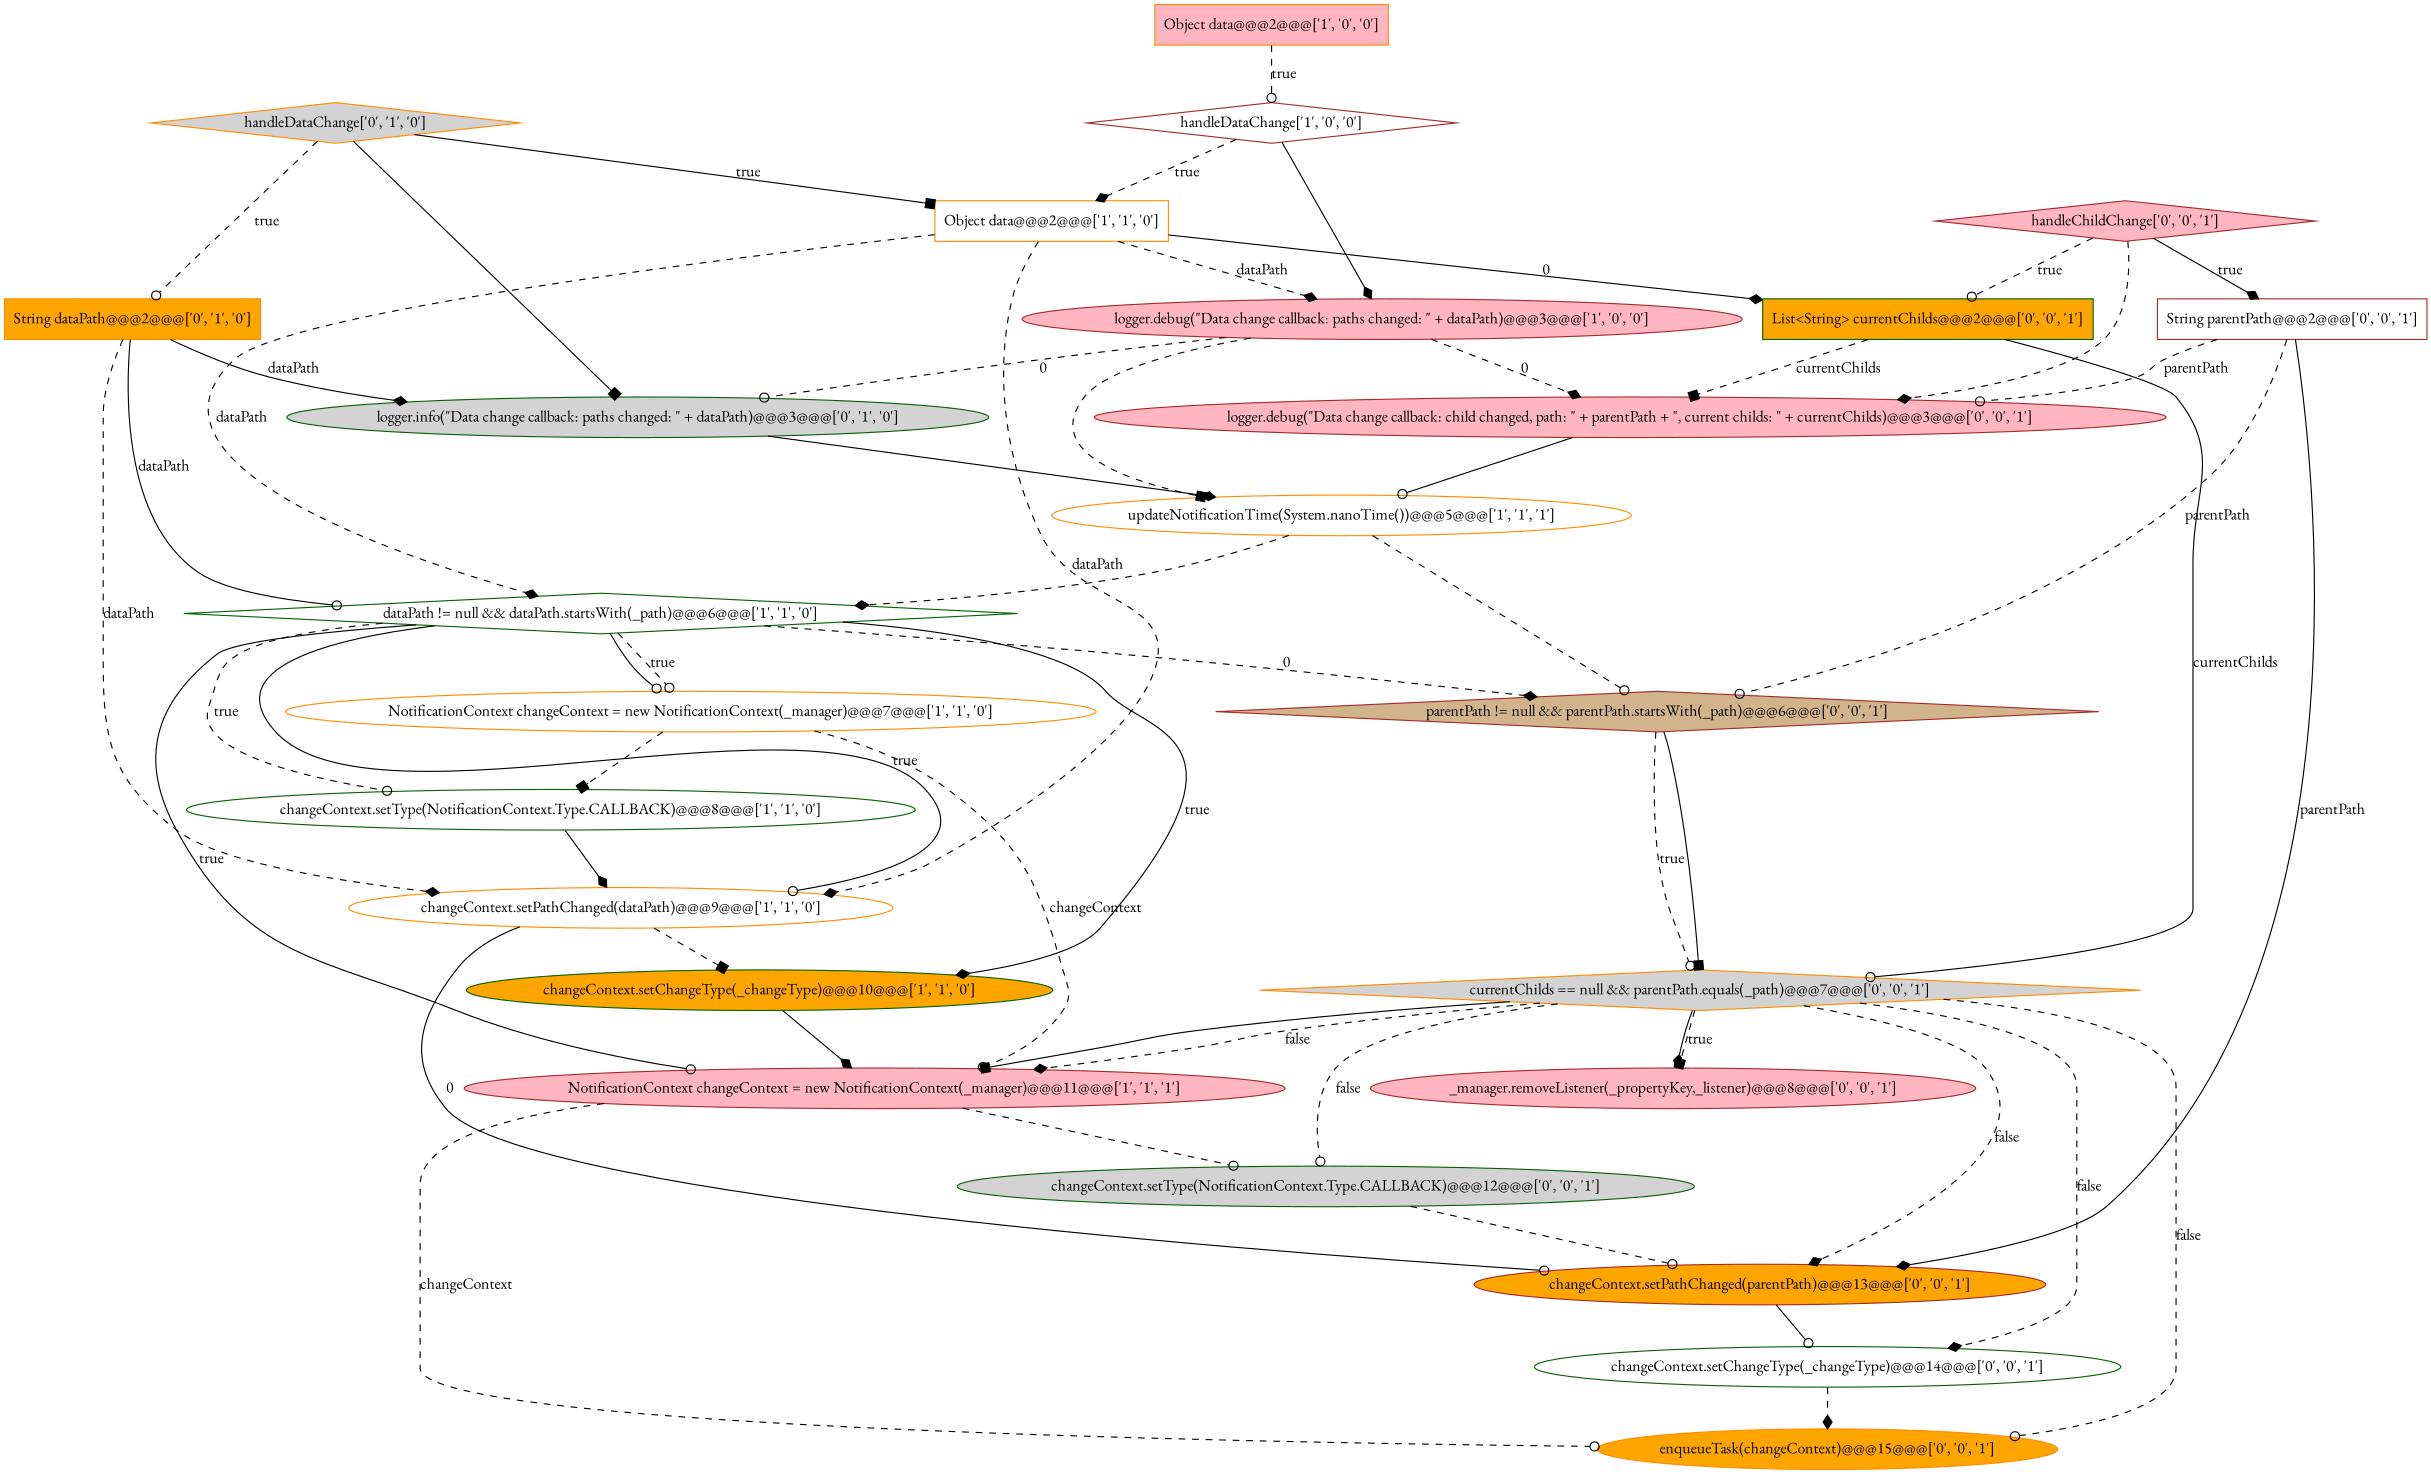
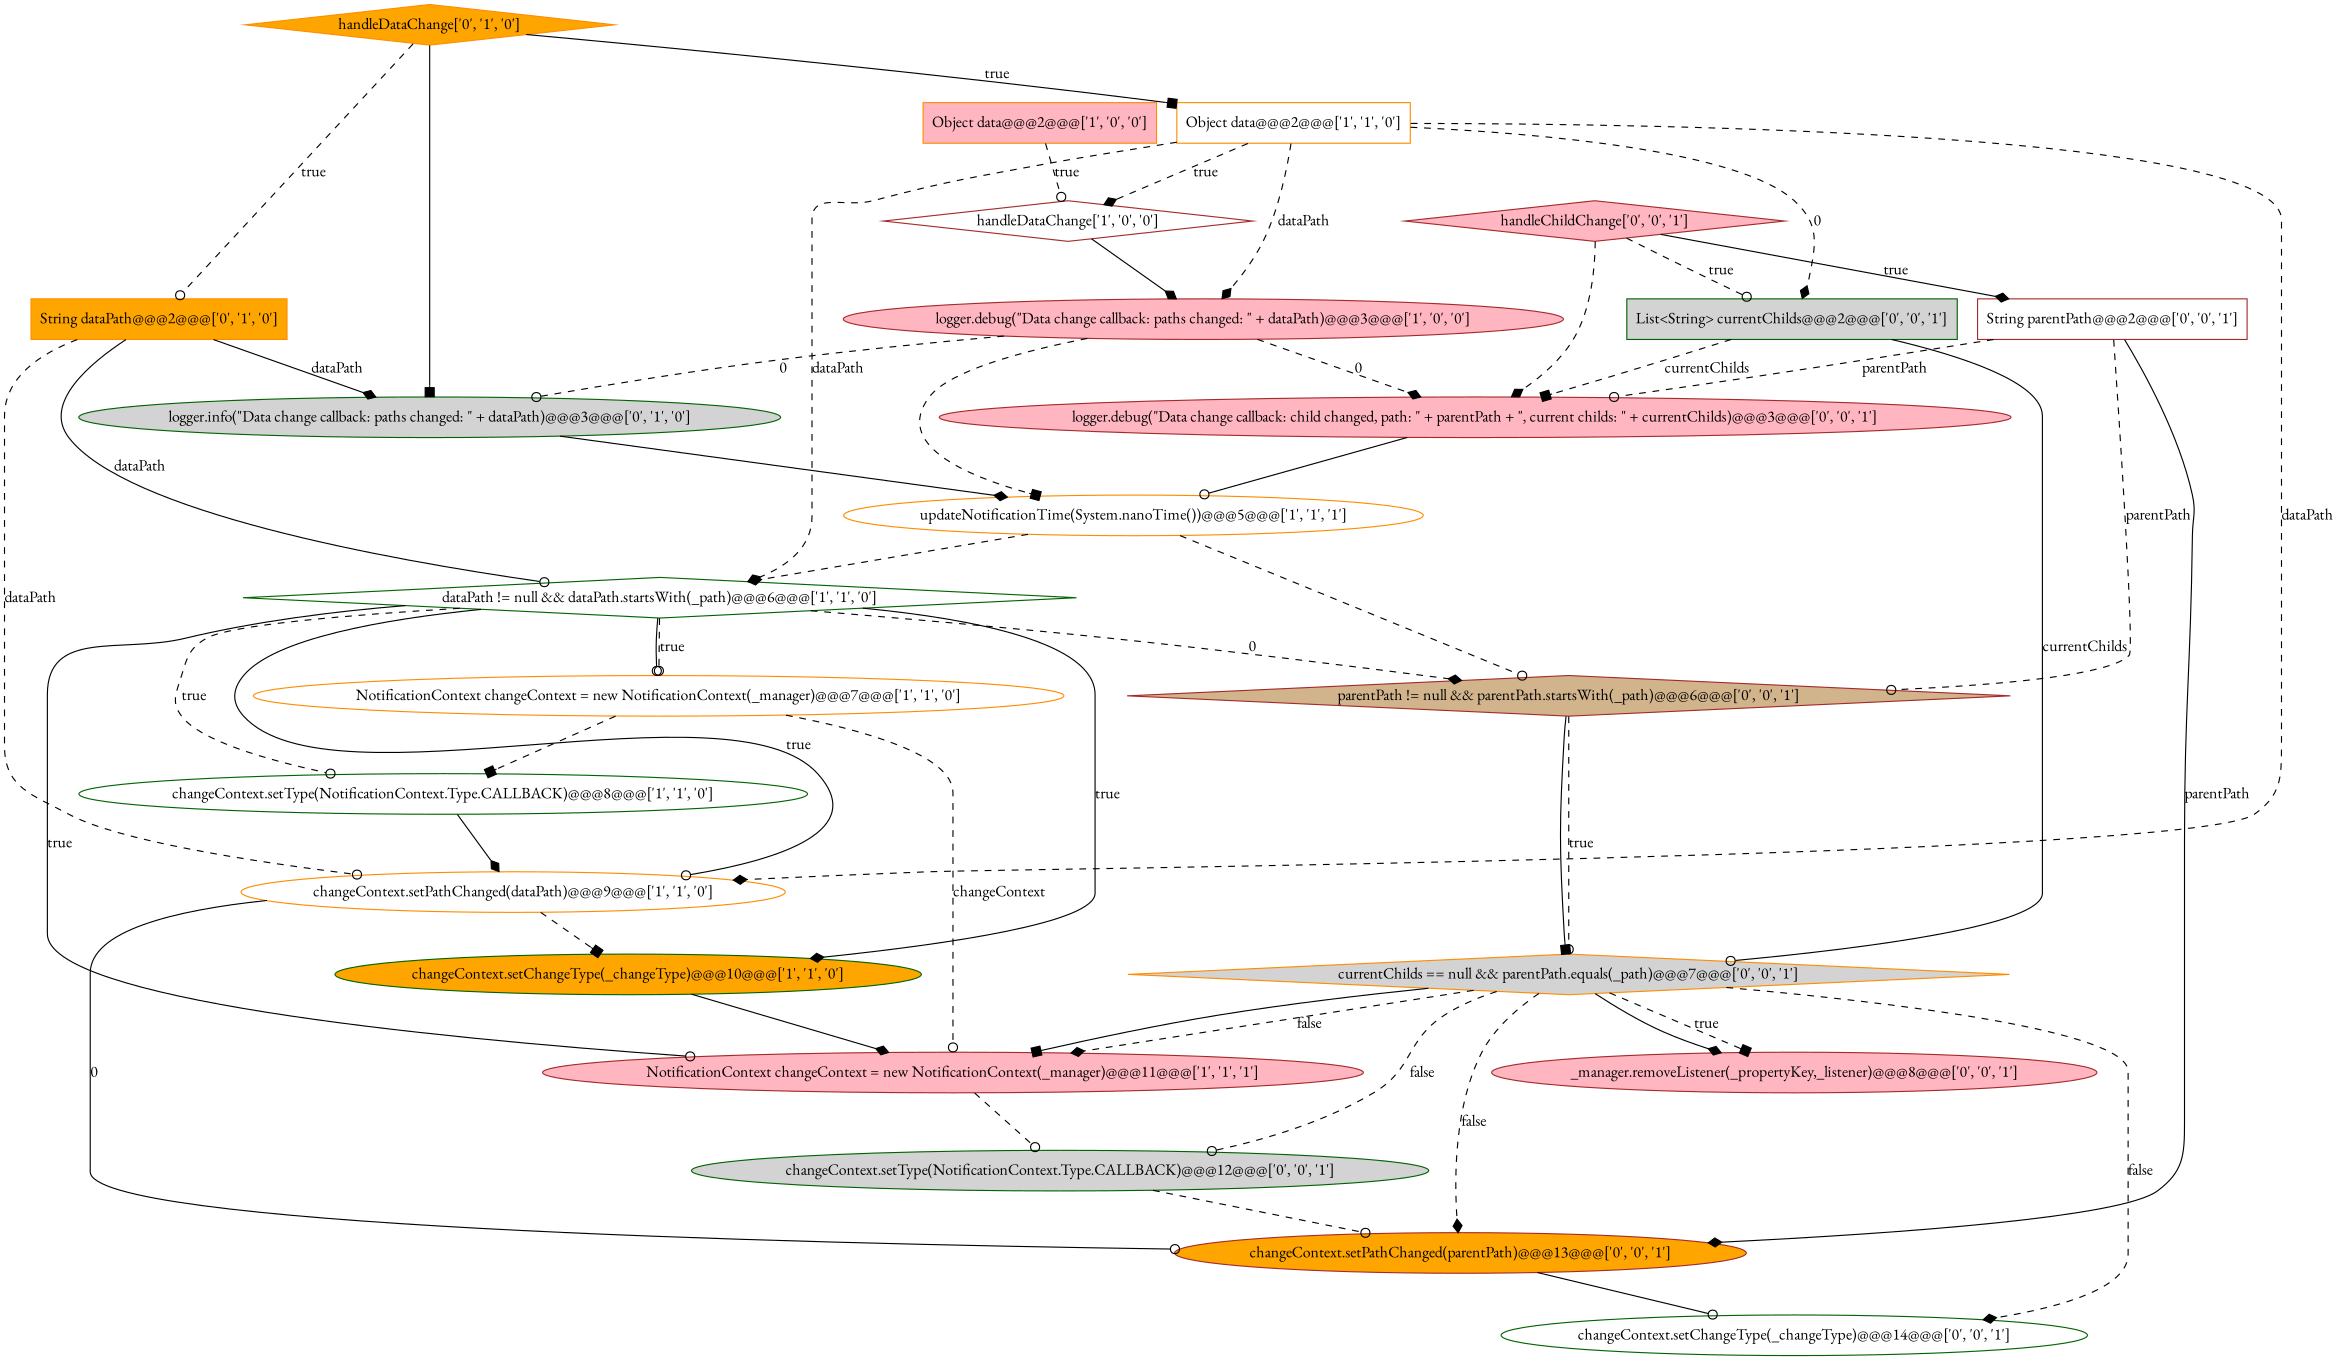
(336, 123) -> (430, 25)
(1172, 167) -> (1182, 171)
(1459, 267) -> (1652, 151)
(1928, 319) -> (1792, 319)
(107, 725) -> (5, 720)
(1828, 1449) -> none
